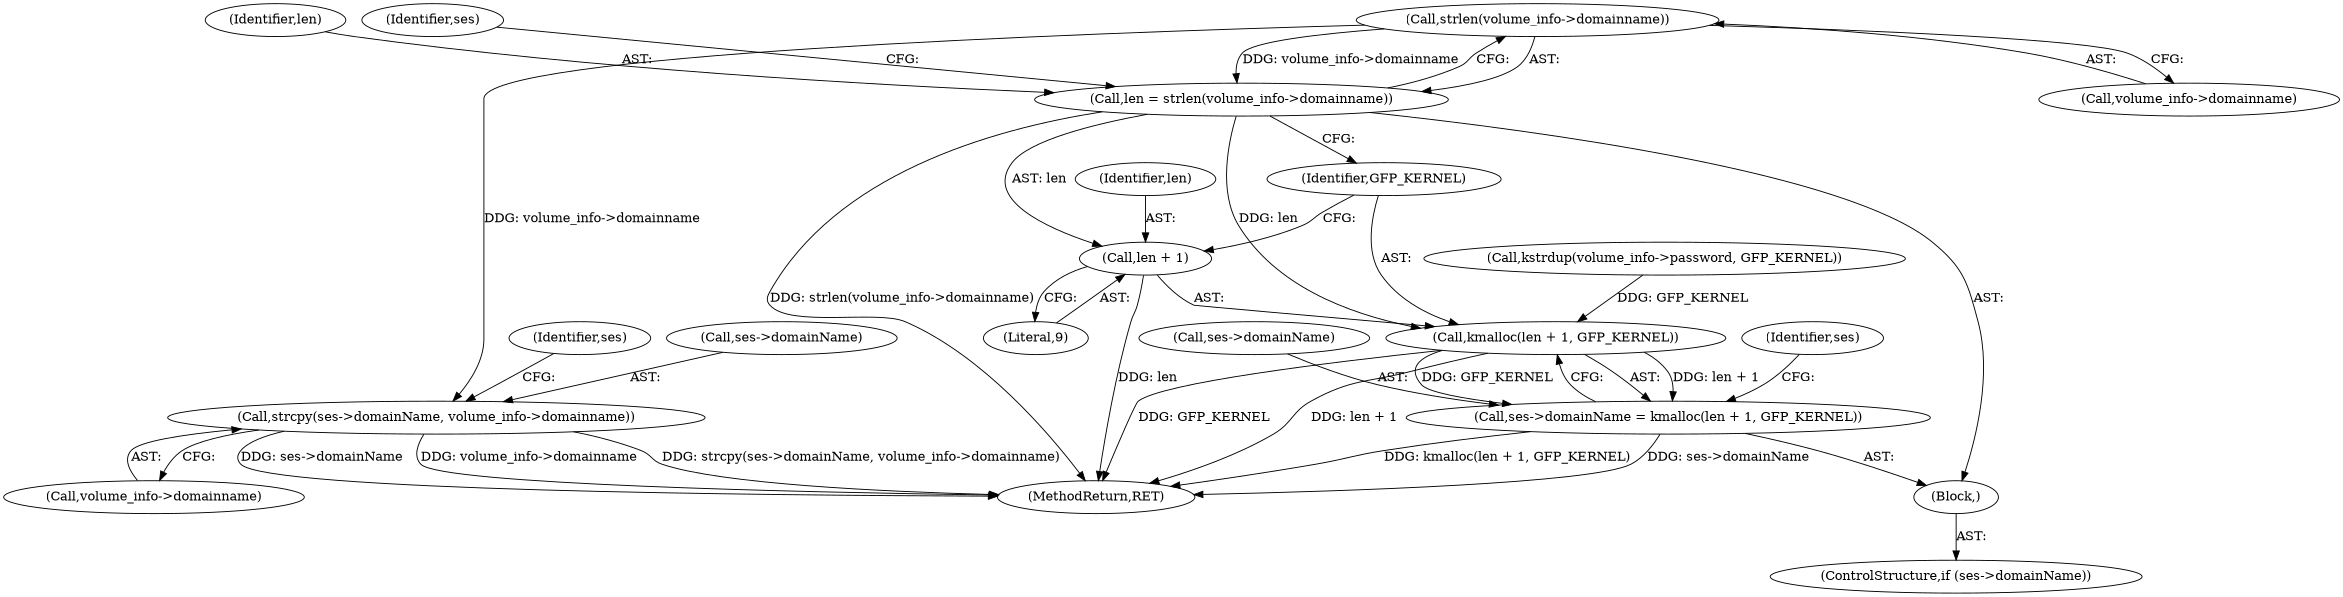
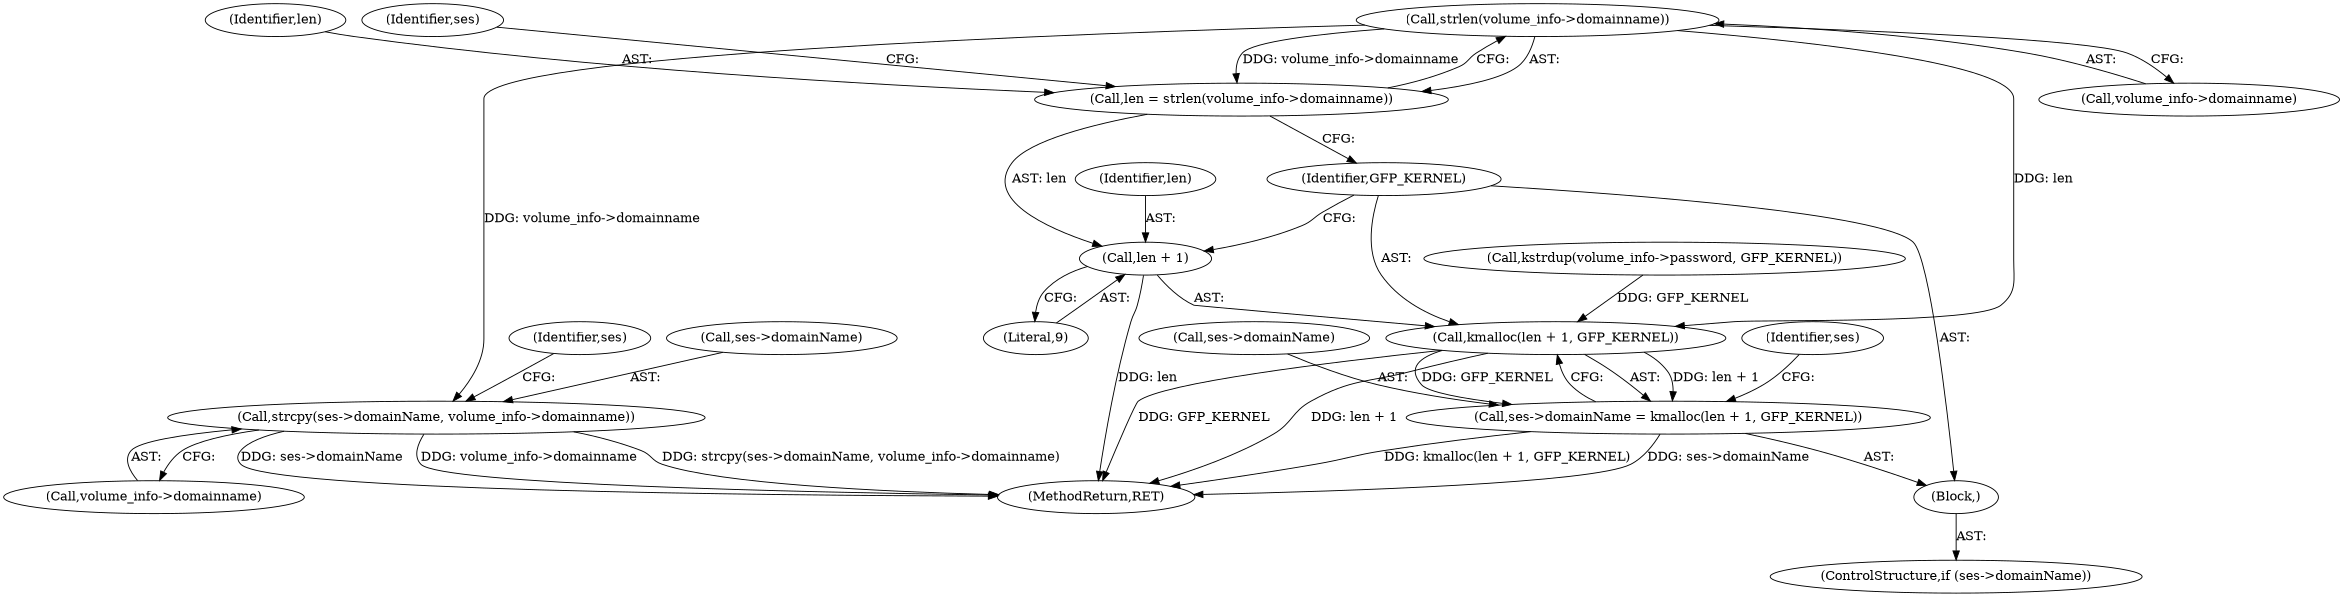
(1778, 180) -> (1820, 217)
(1268, 261) -> (2014, 189)
(771, 290) -> none
